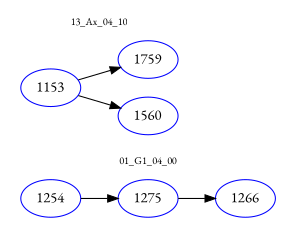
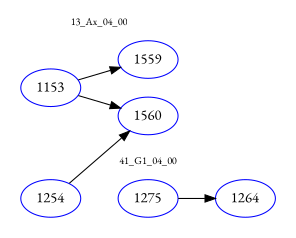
(99, 22) -> (99, 22)
(148, 60) -> (148, 60)
(148, 161) -> (148, 161)
(94, 198) -> (95, 161)
(245, 198) -> (245, 198)
